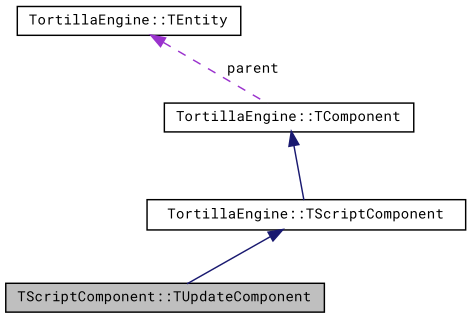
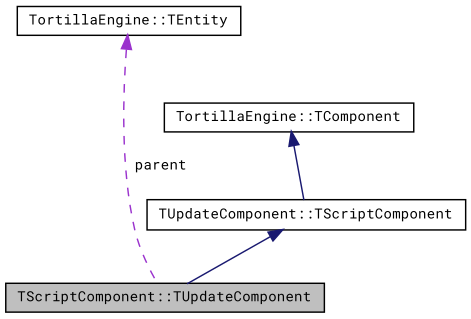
(216, 73) -> (126, 169)
(306, 215) -> (306, 215)
